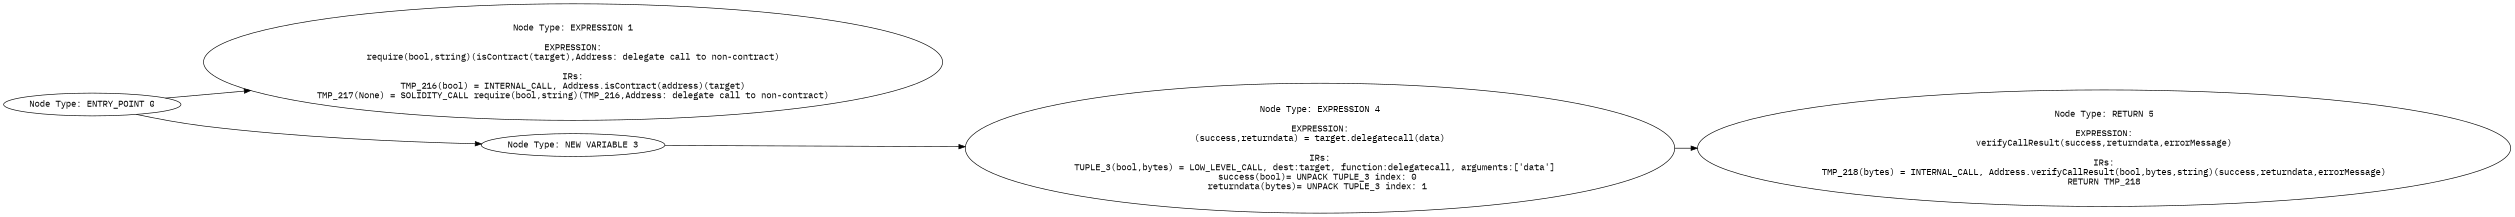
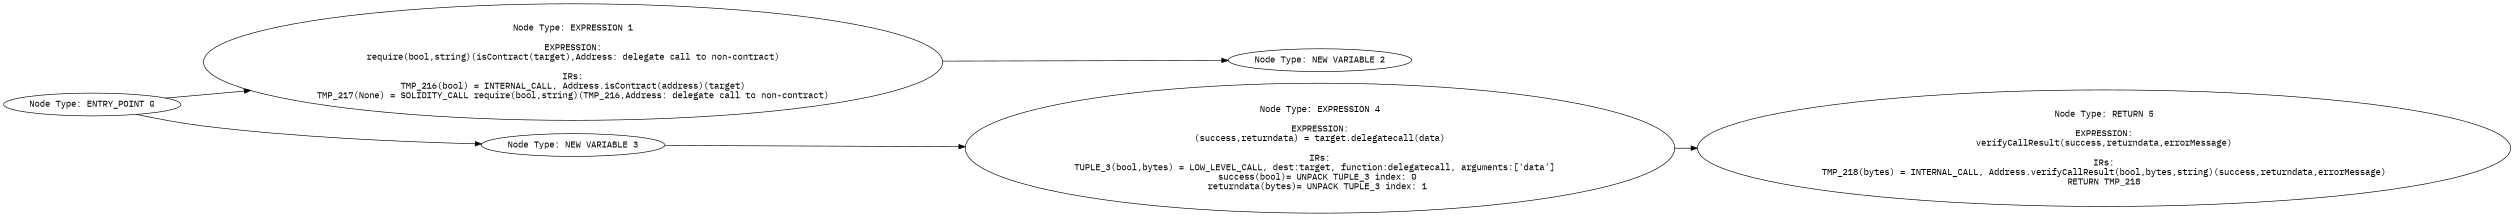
none -> (1320, 60)
